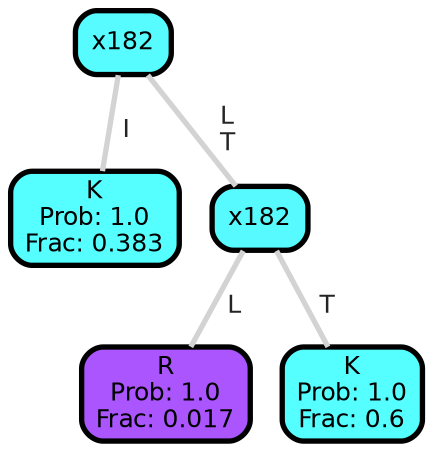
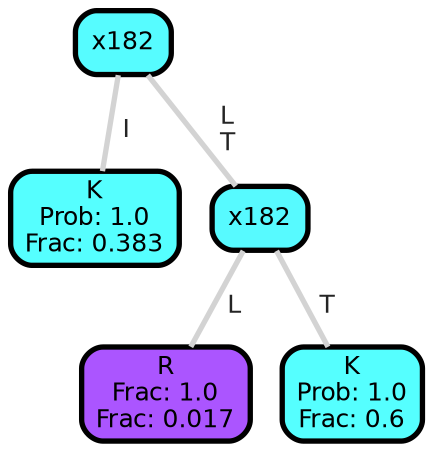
(166, 394) -> (166, 394)
